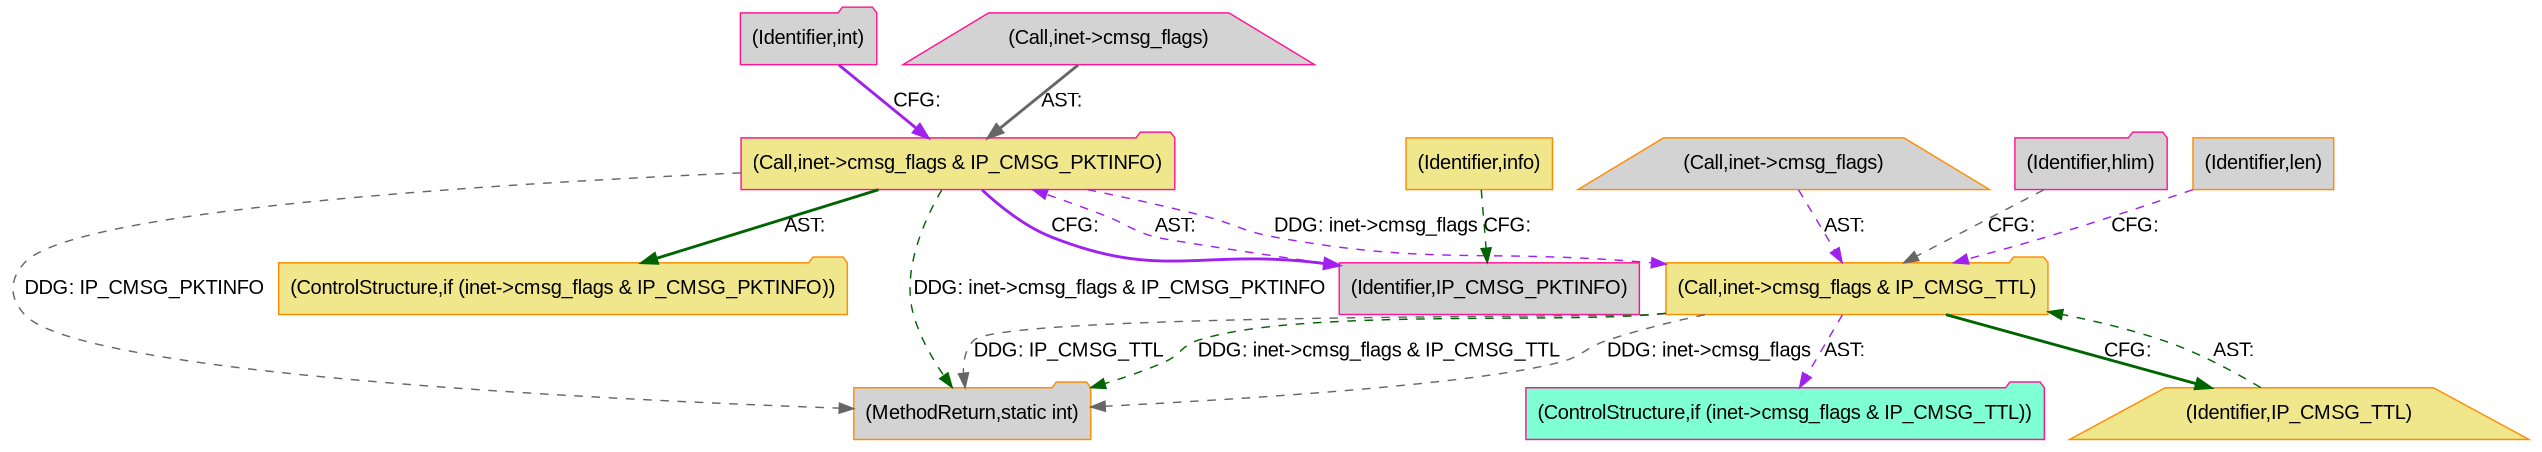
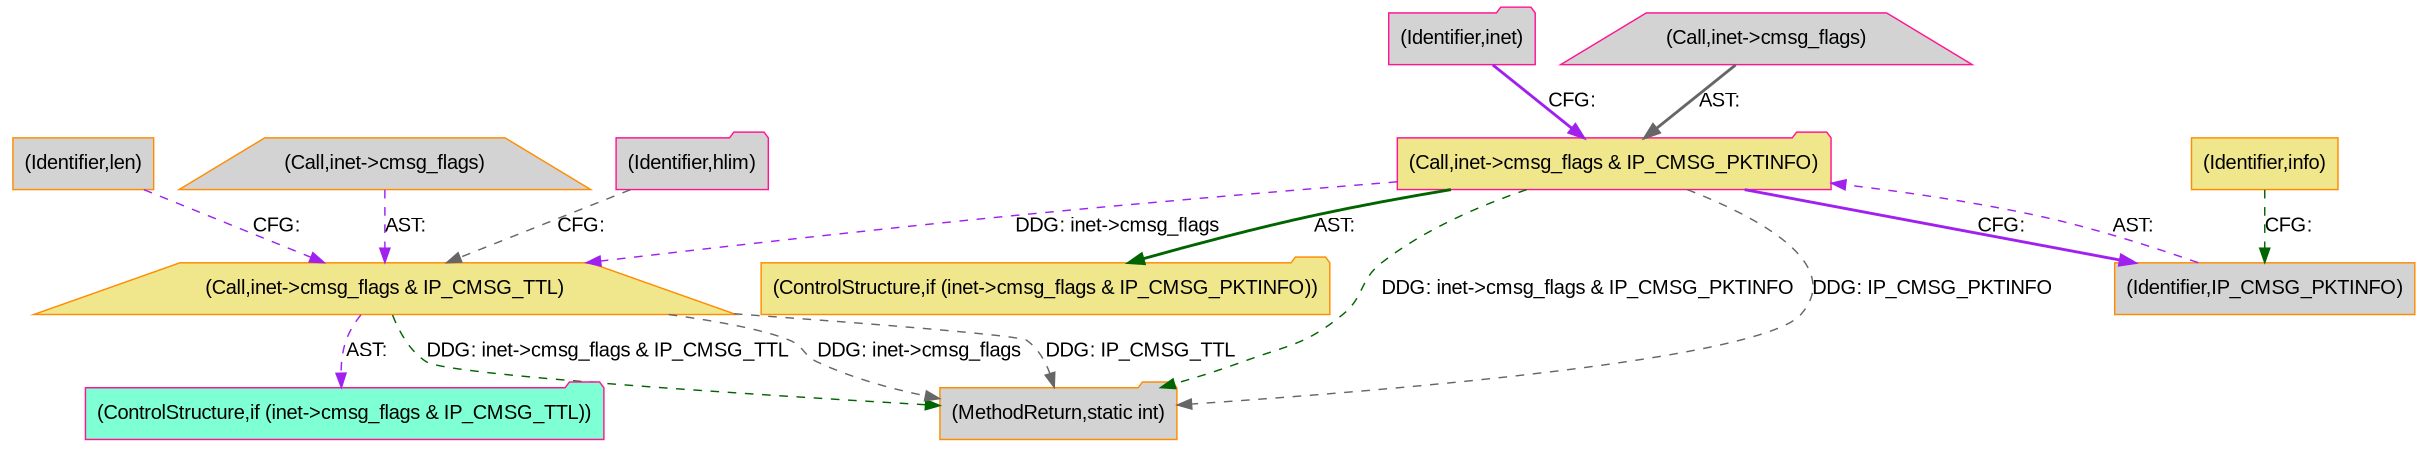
(809, 39) -> (1462, 39)
(1489, 289) -> (2265, 289)
(1857, 289) -> (385, 289)
(2299, 414) -> none
